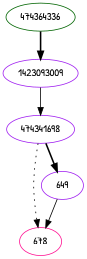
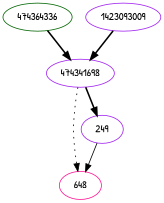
(41, 41) -> (56, 42)
(41, 97) -> (104, 42)
(62, 185) -> (102, 129)
(41, 242) -> (80, 185)
